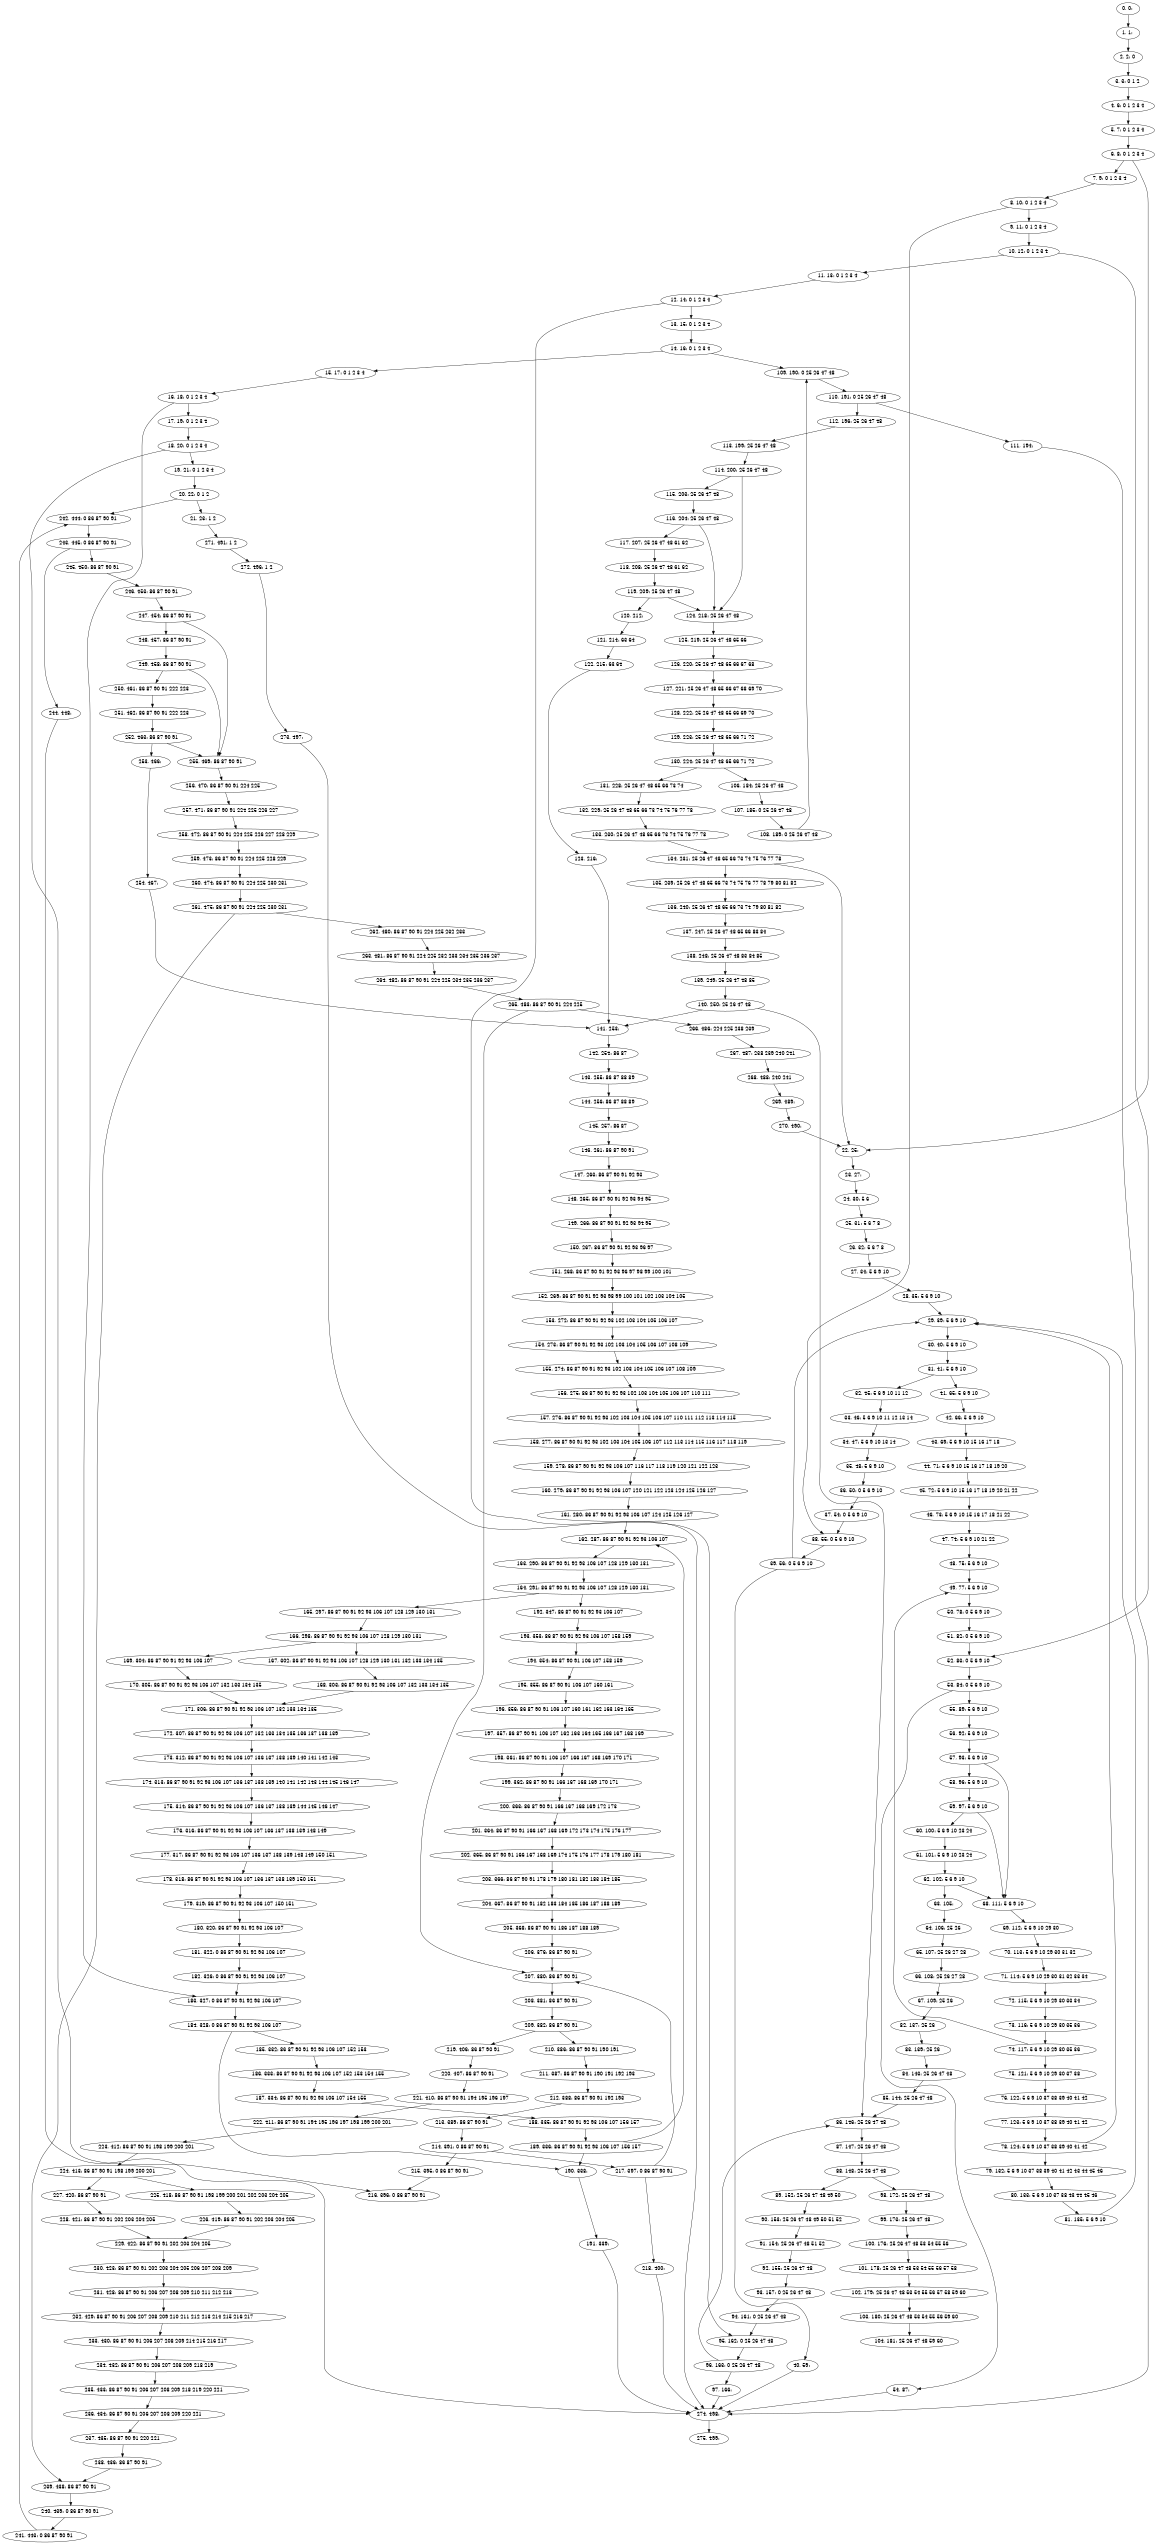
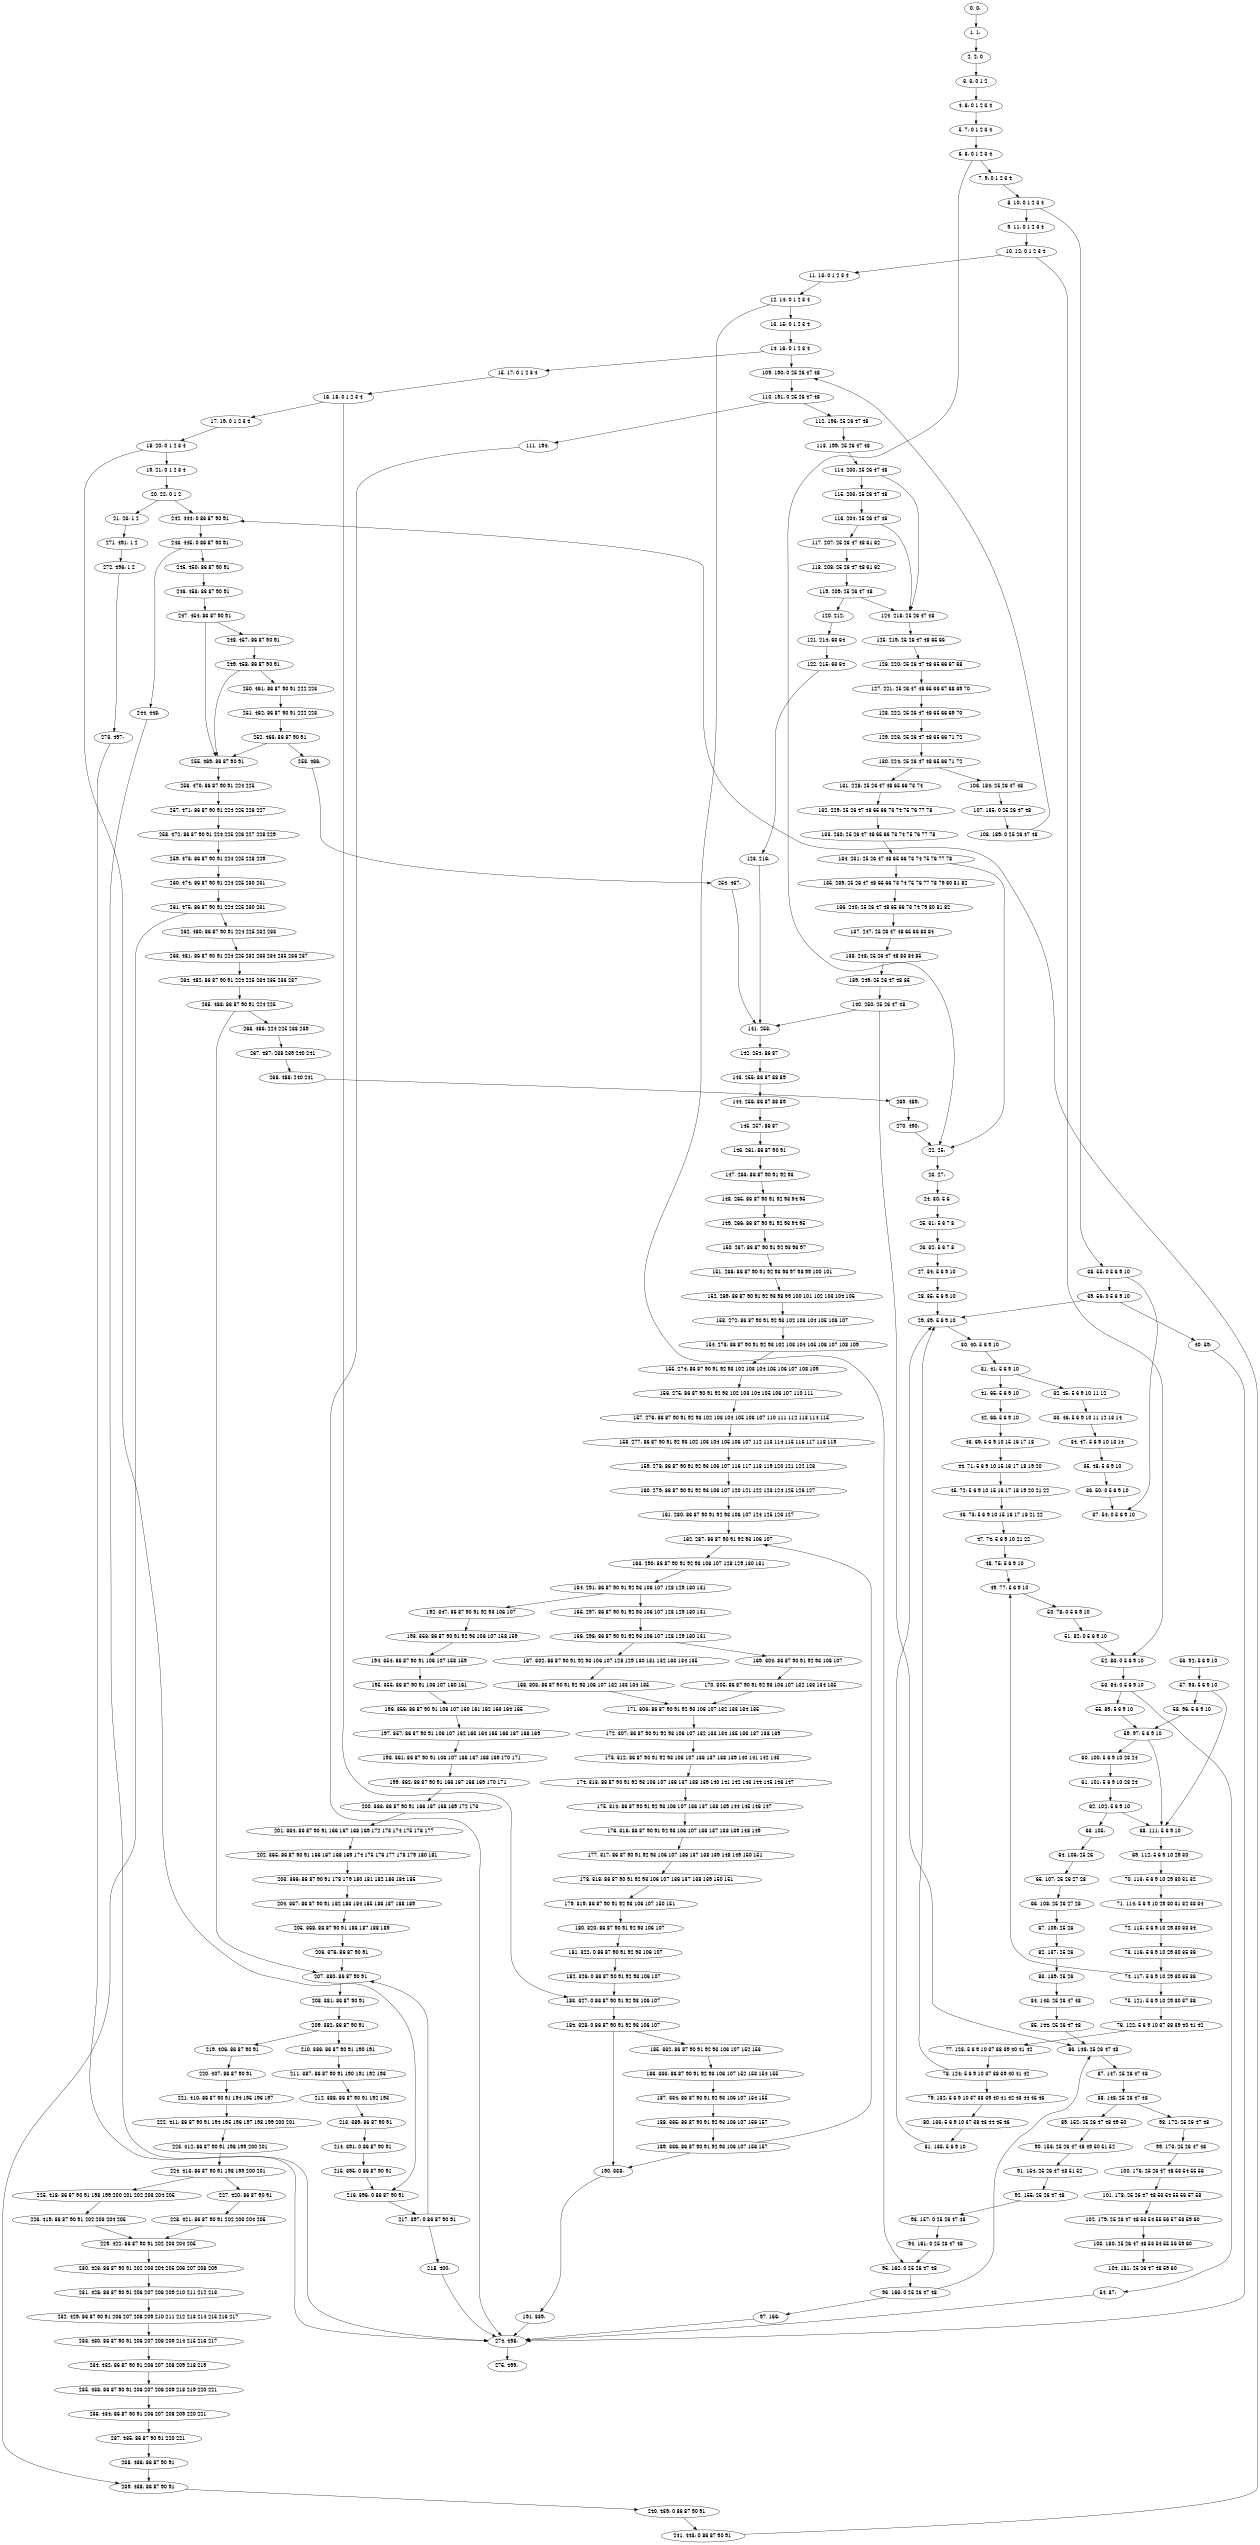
(841, 1526) -> (1150, 1390)
(969, 1720) -> (1128, 1721)
(551, 2159) -> (401, 2207)
